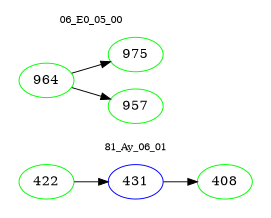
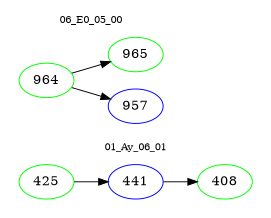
(136, 55) -> (136, 55)
(136, 106) -> (136, 106)
(136, 148) -> (136, 148)
(47, 182) -> (47, 182)
(136, 182) -> (136, 182)
